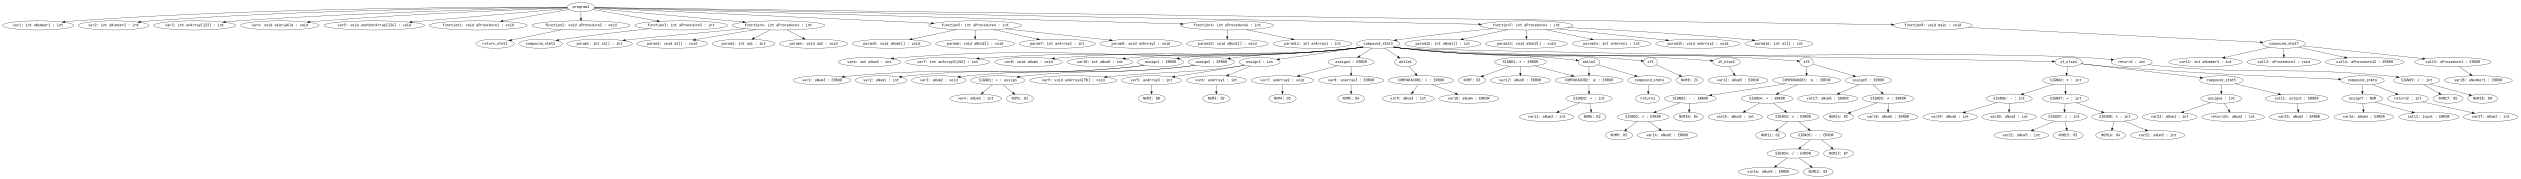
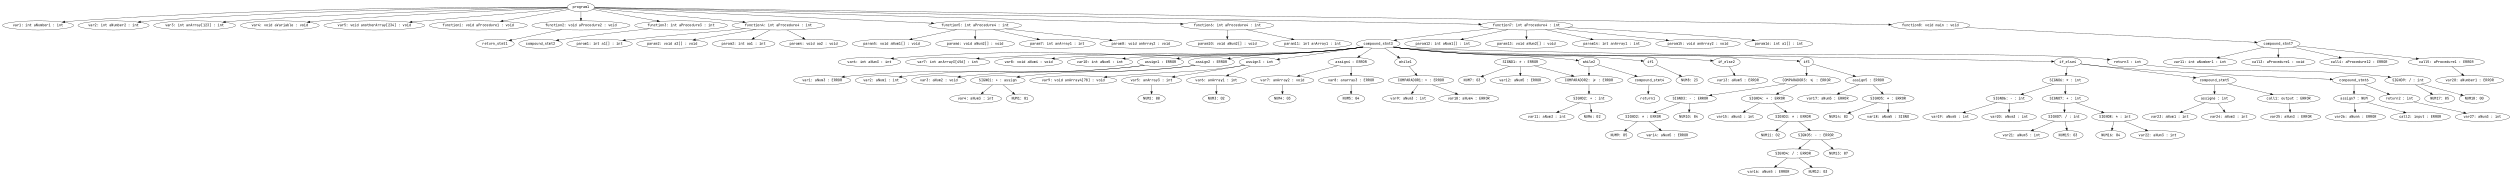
(1888, 117) -> (1888, 117)
(2233, 117) -> (2229, 117)
